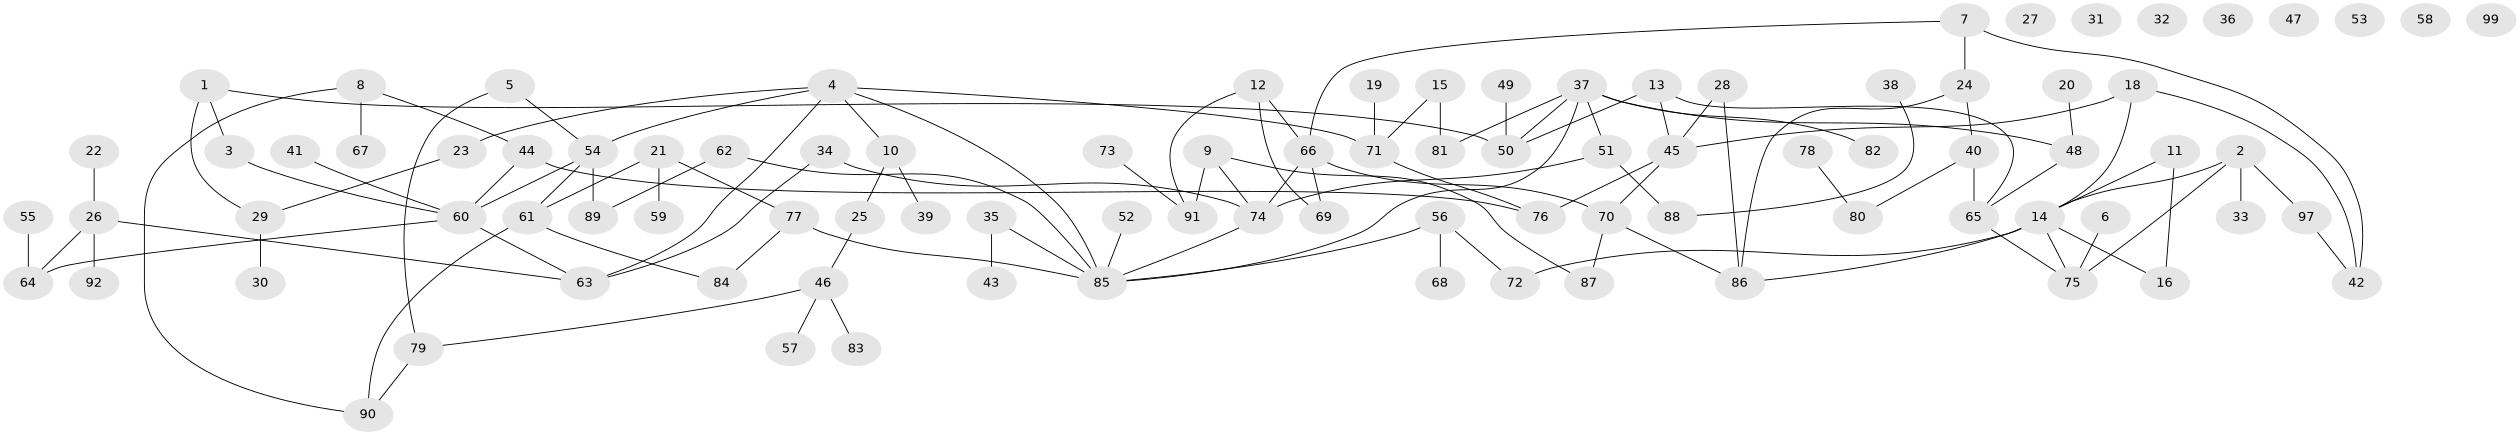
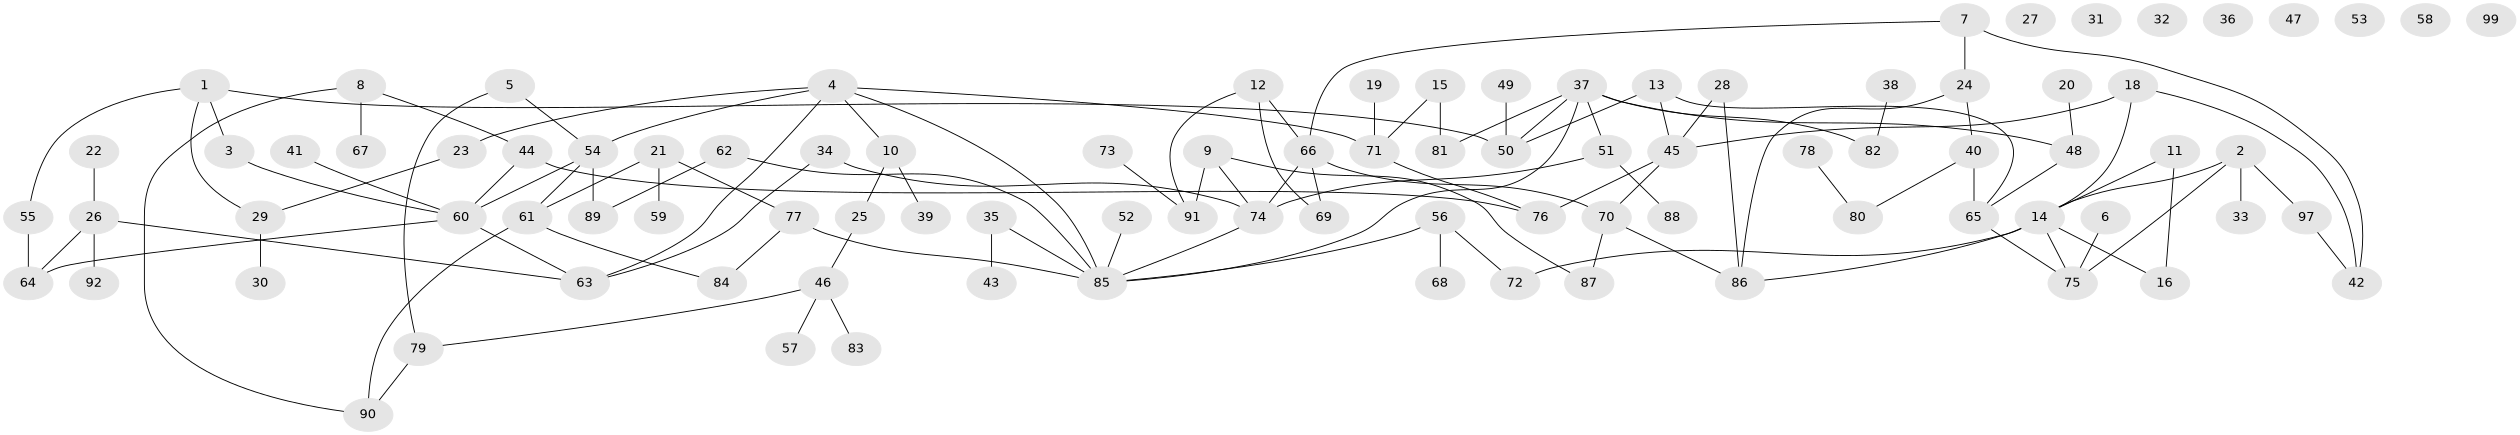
none -> (84, 119)
(1833, 198) -> (1882, 118)
